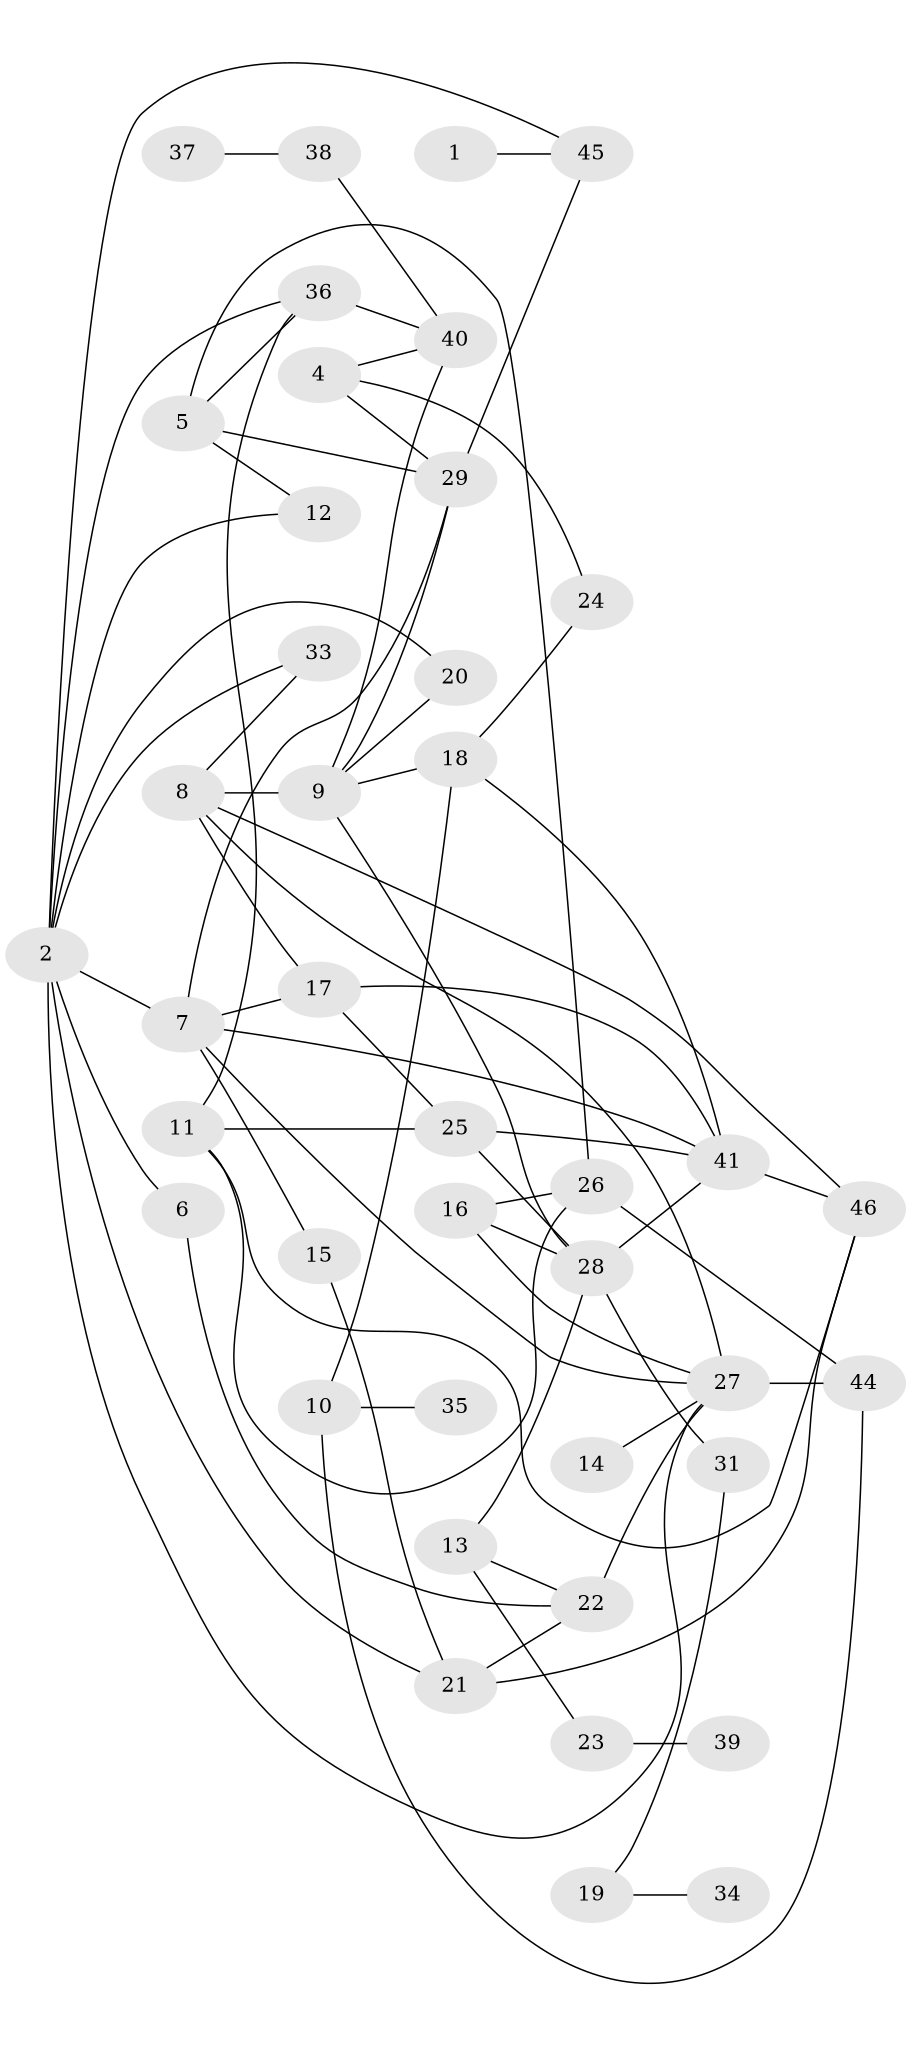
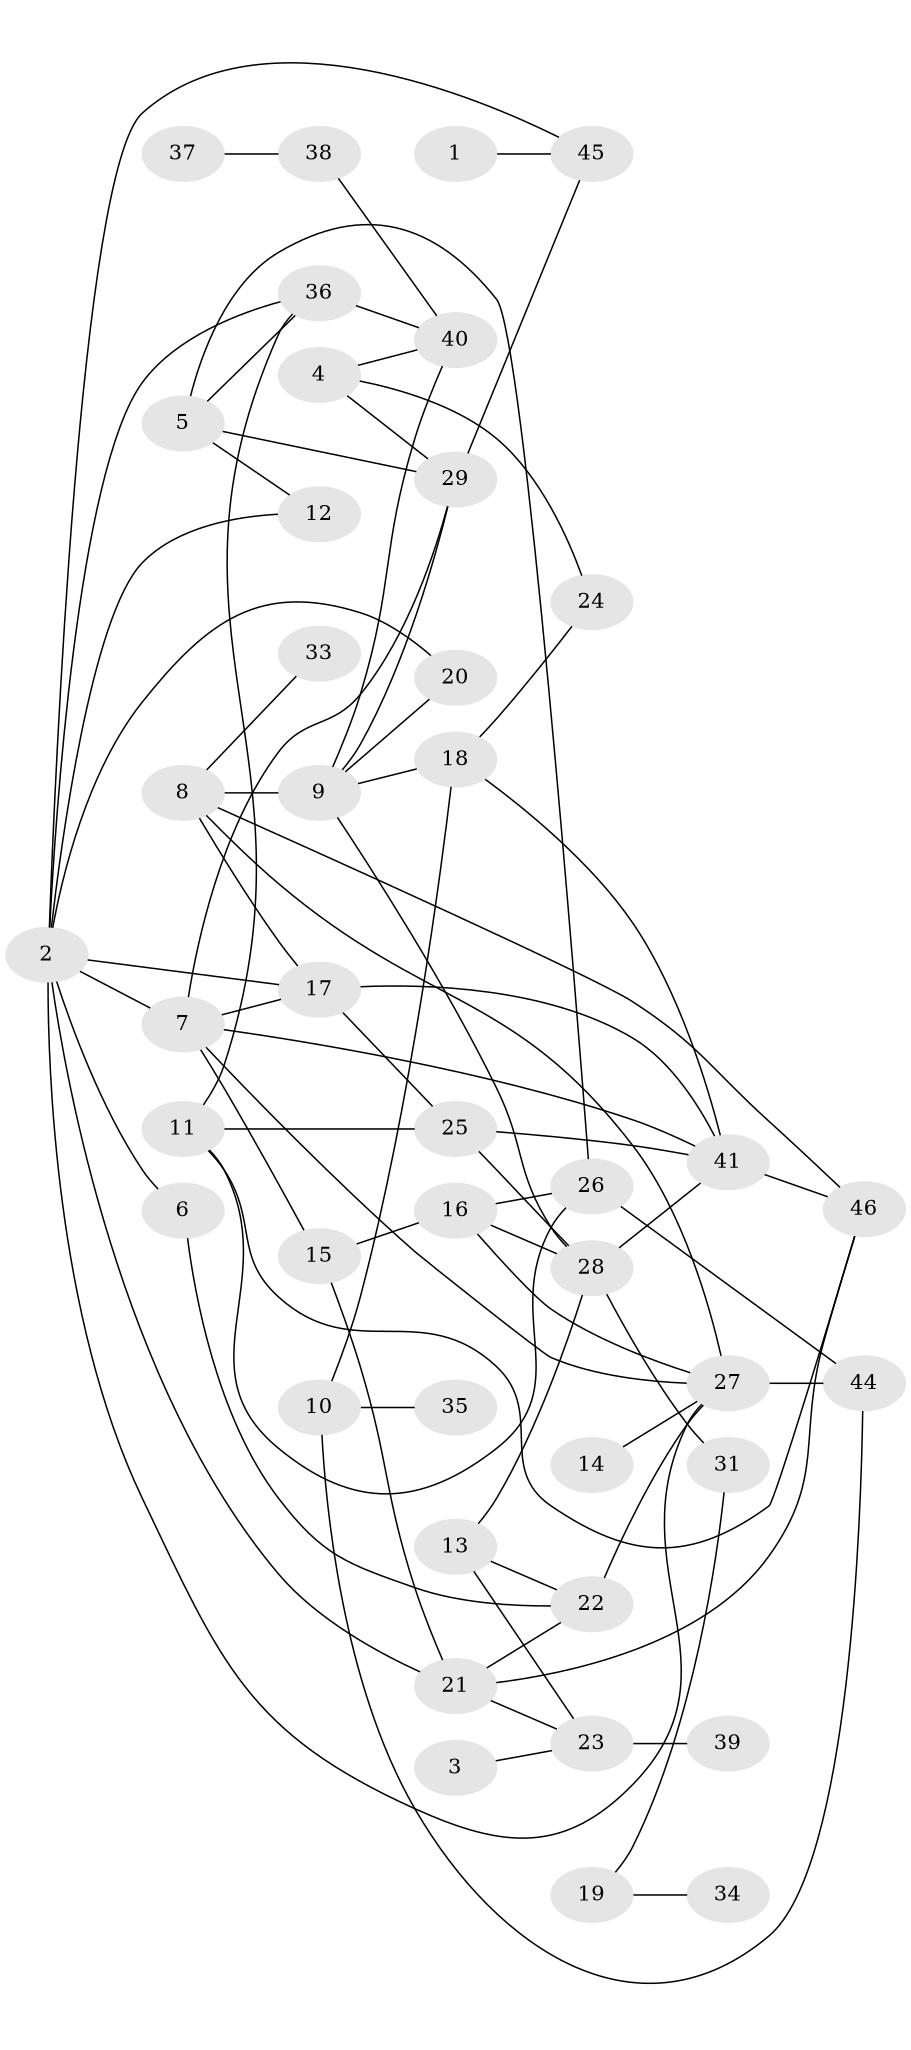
(132, 764) -> (183, 972)
none -> (403, 1228)
none -> (524, 1715)
none -> (456, 1768)
